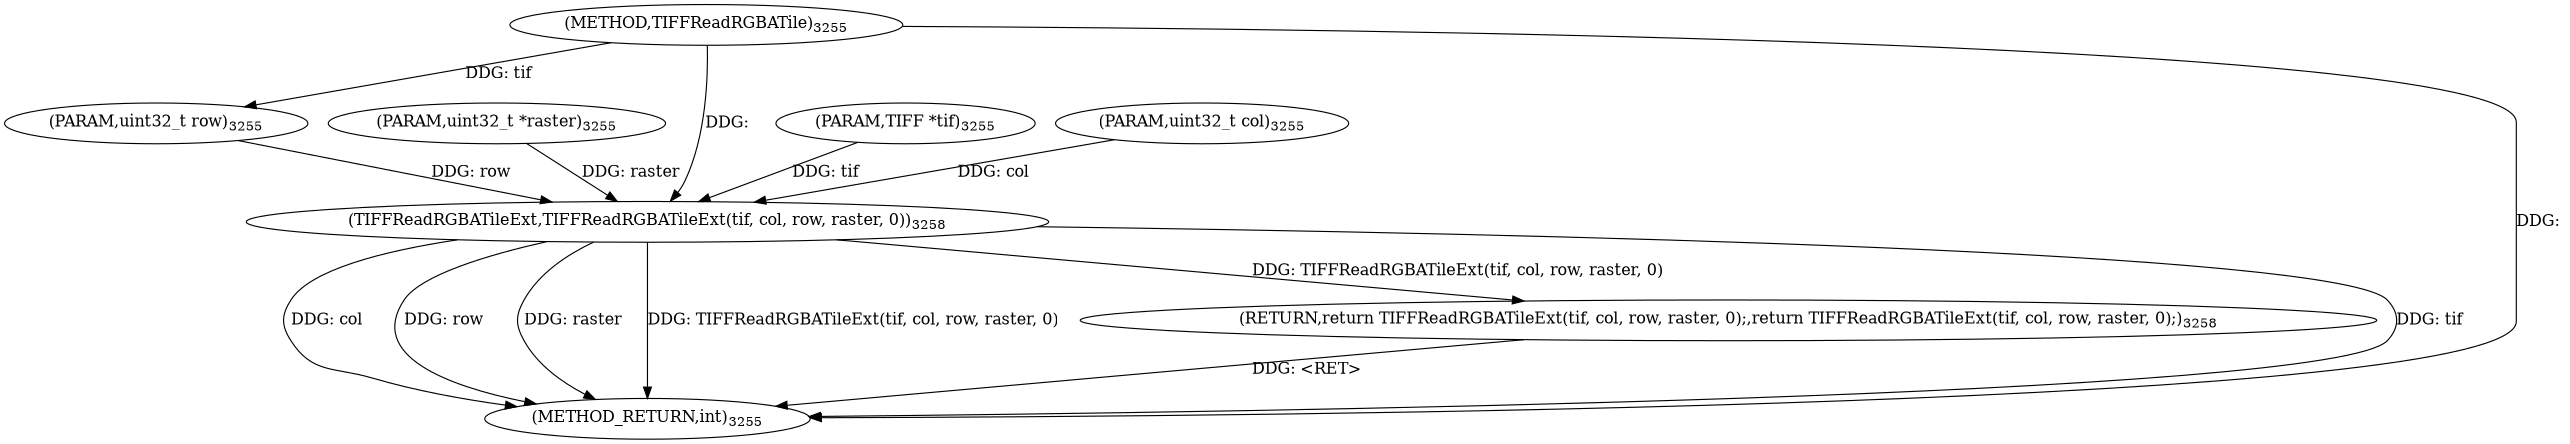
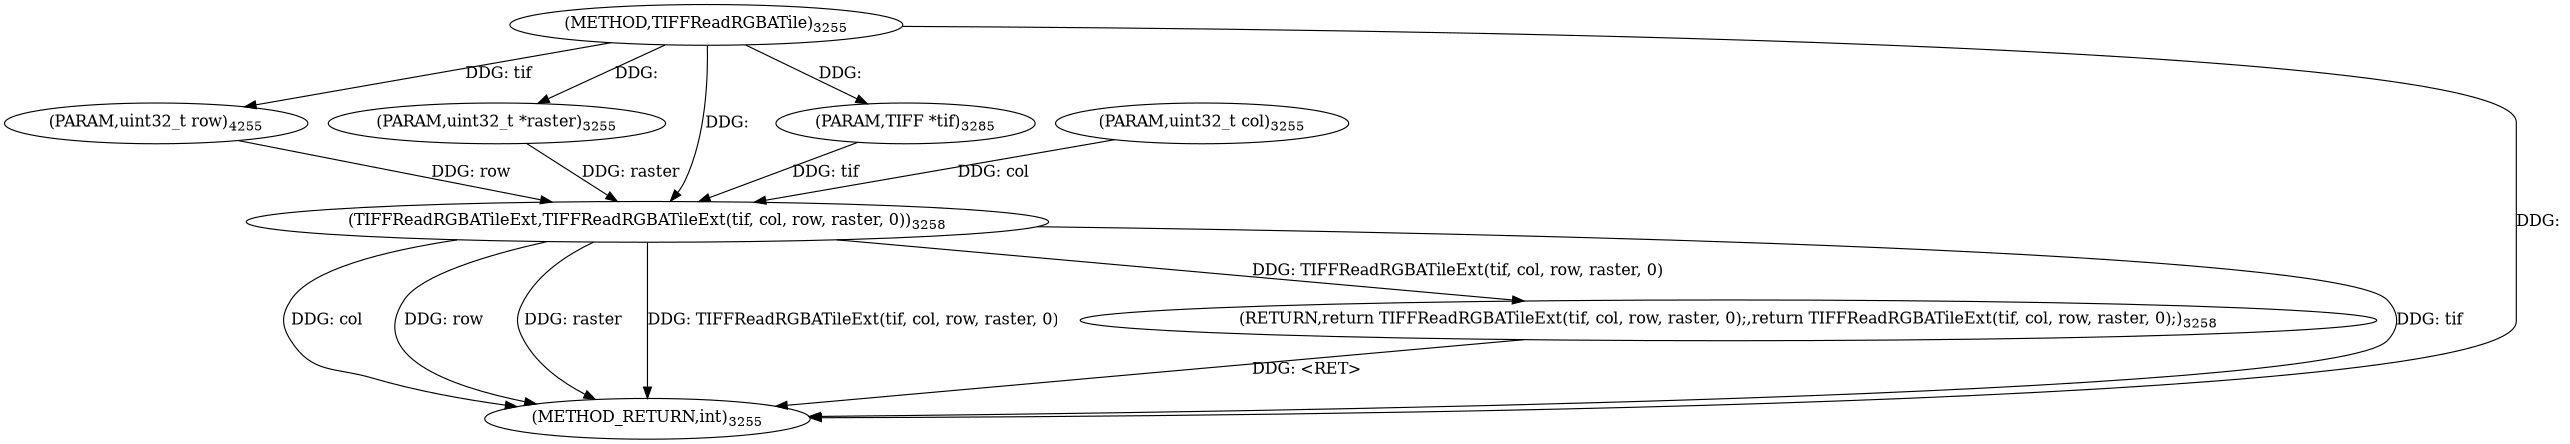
none -> (607, 72)
none -> (801, 72)
(246, 122) -> (246, 122)
(979, 122) -> (979, 122)
